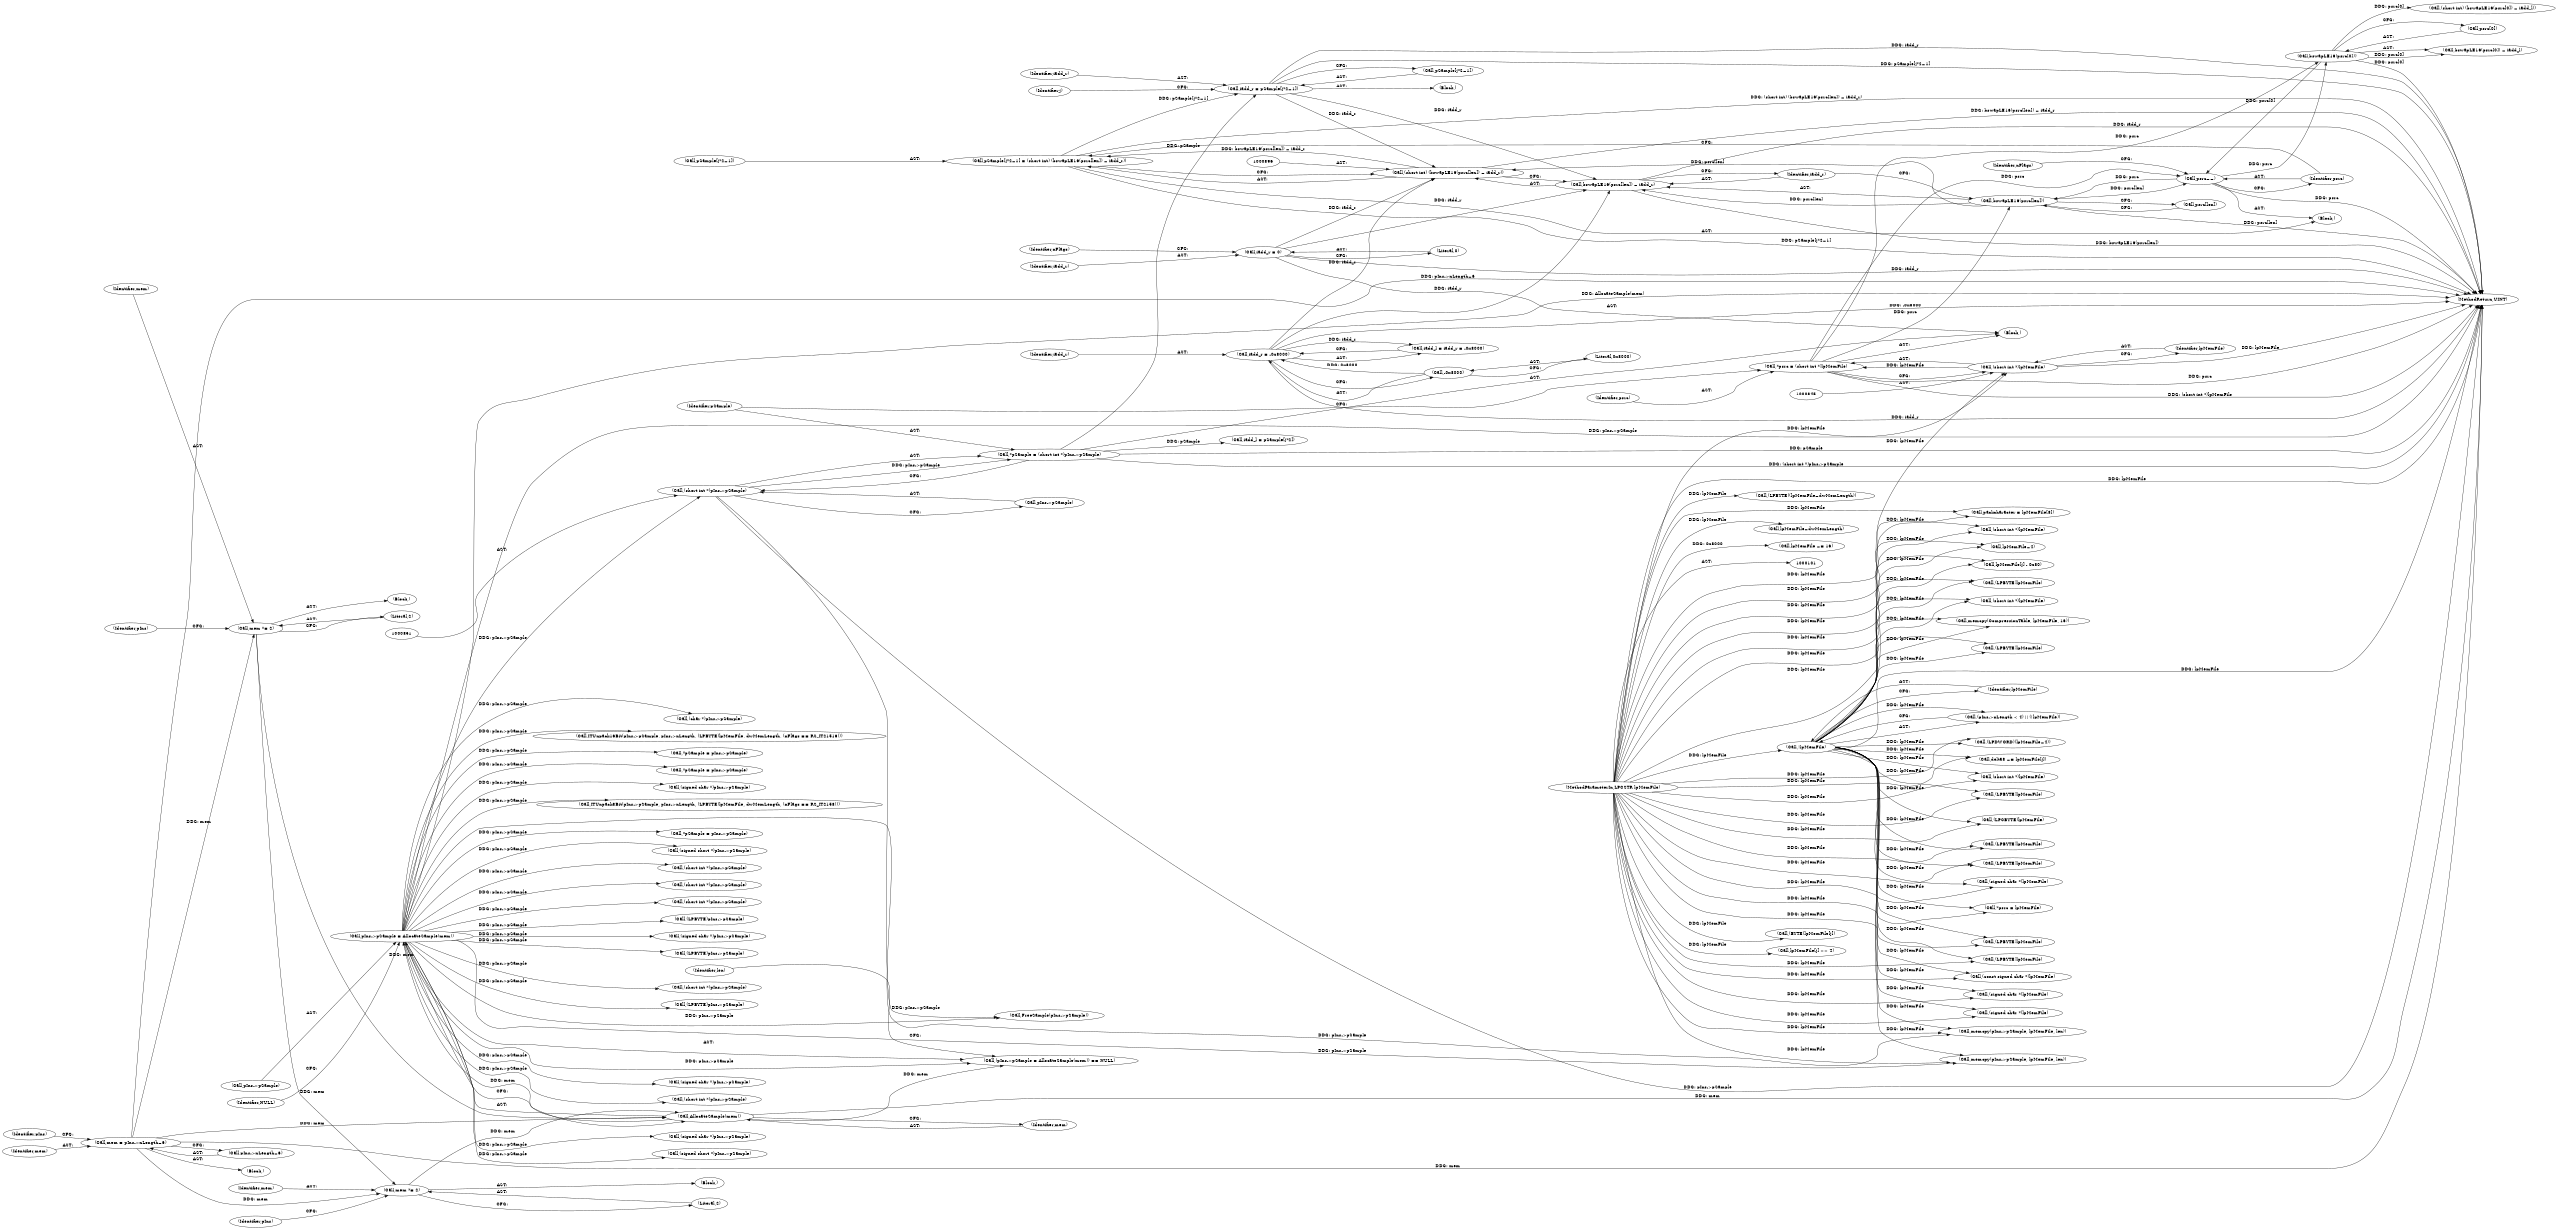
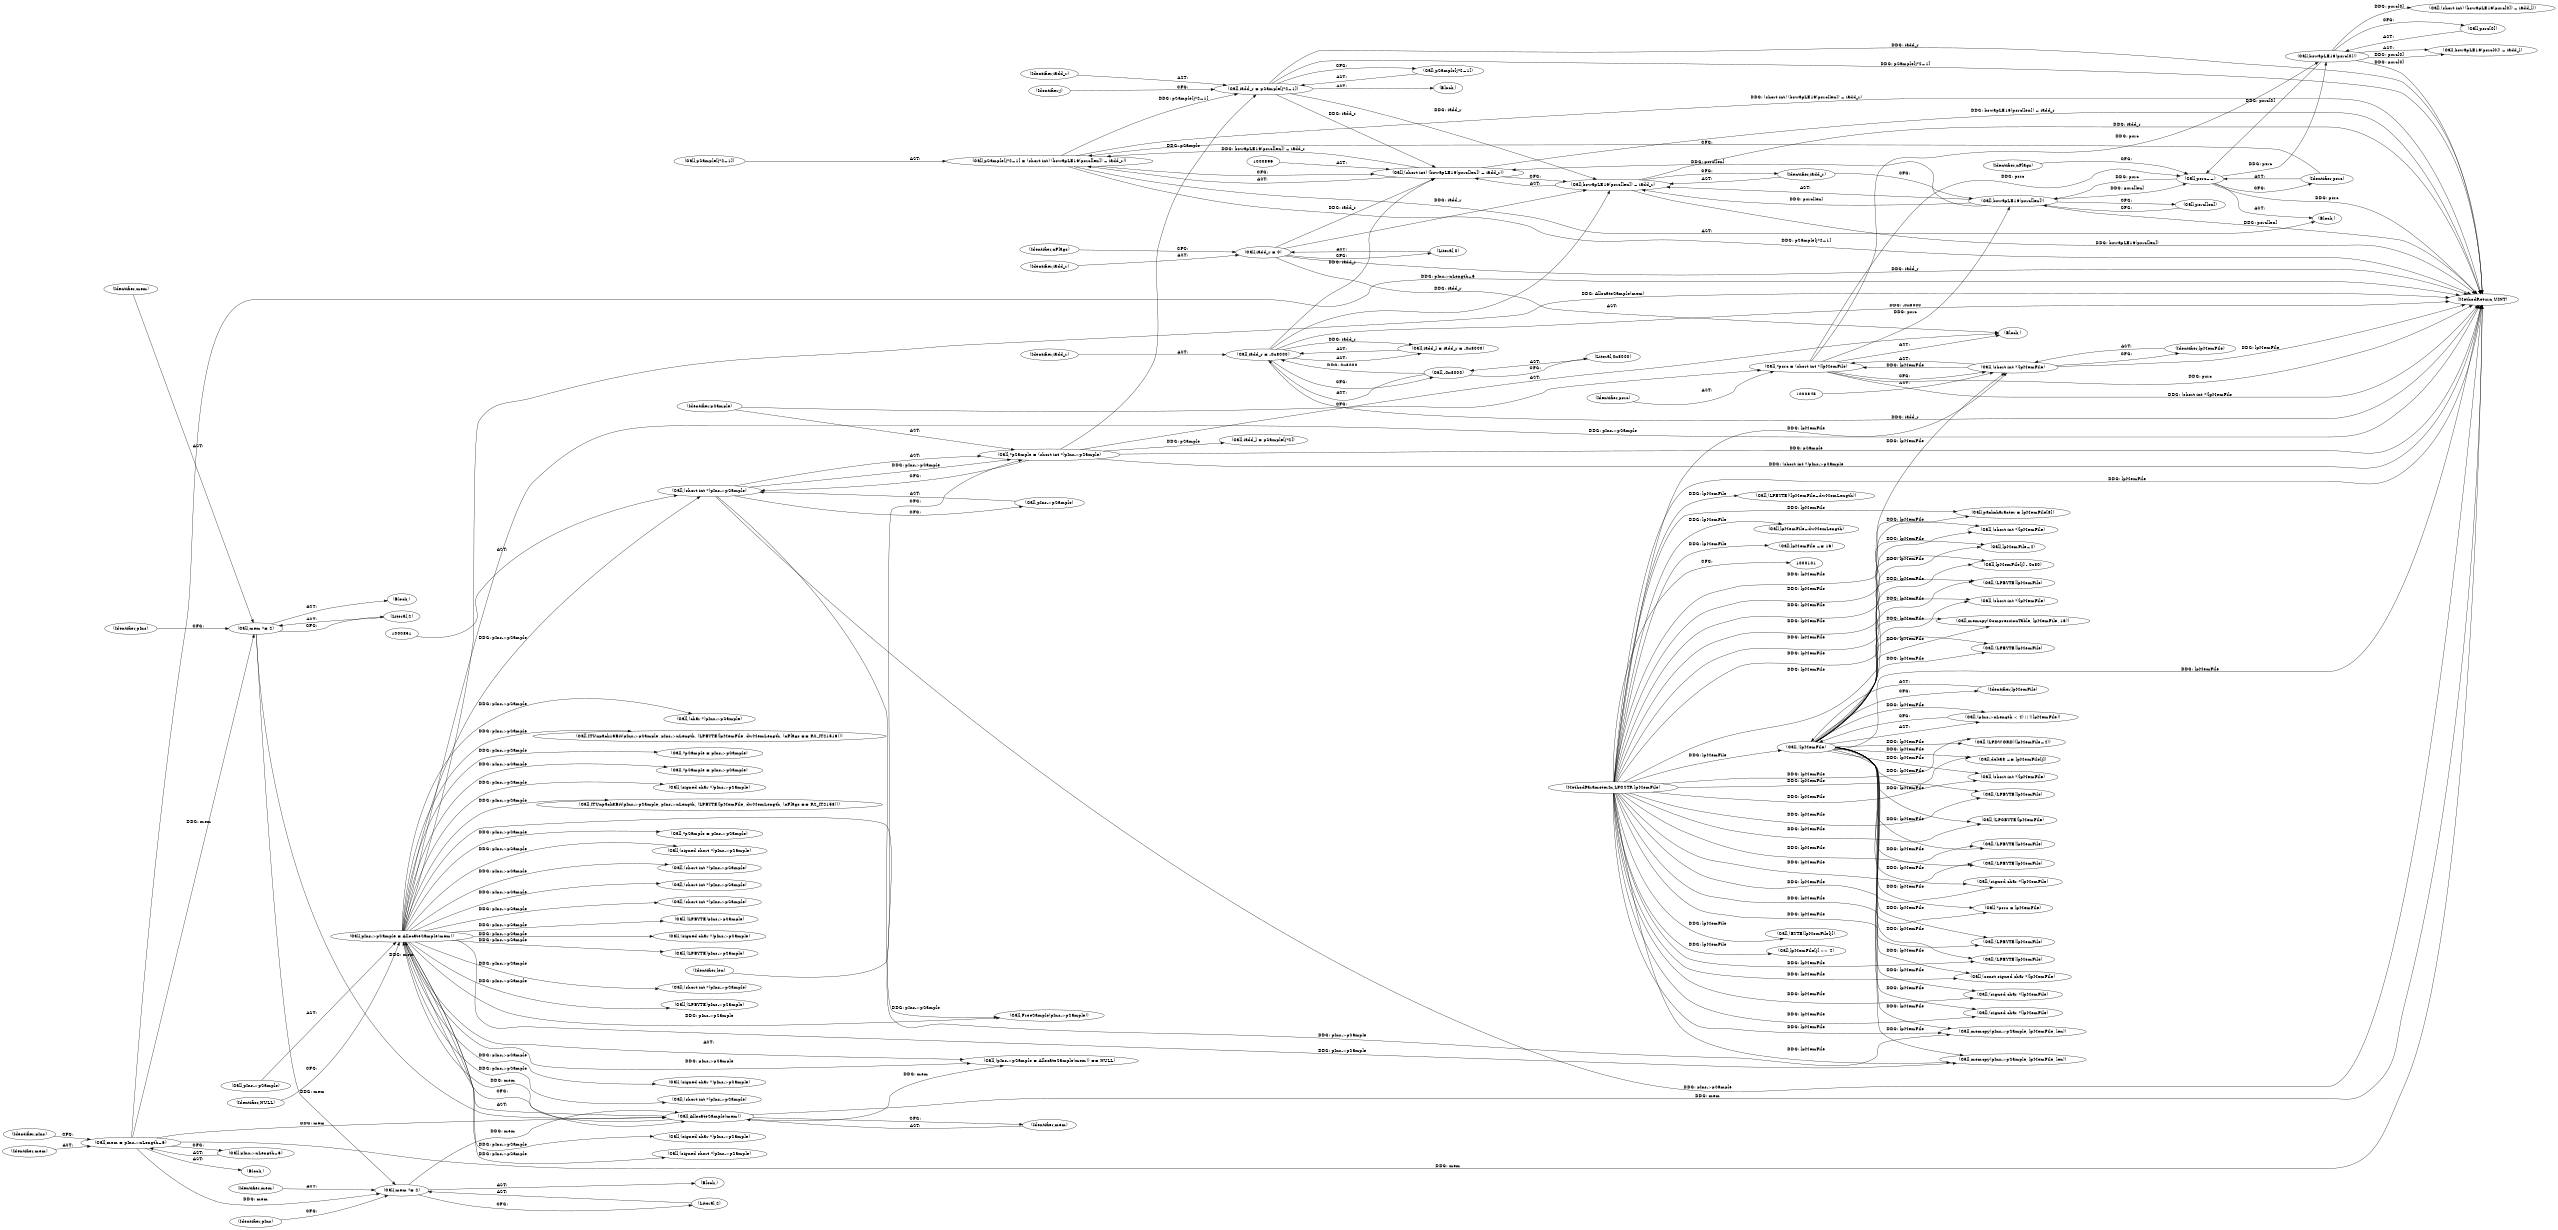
(1342, 349) -> (1342, 349)
(1708, 544) -> (1708, 544)
(1708, 562) -> (1708, 562)
(882, 977) -> (889, 706)
